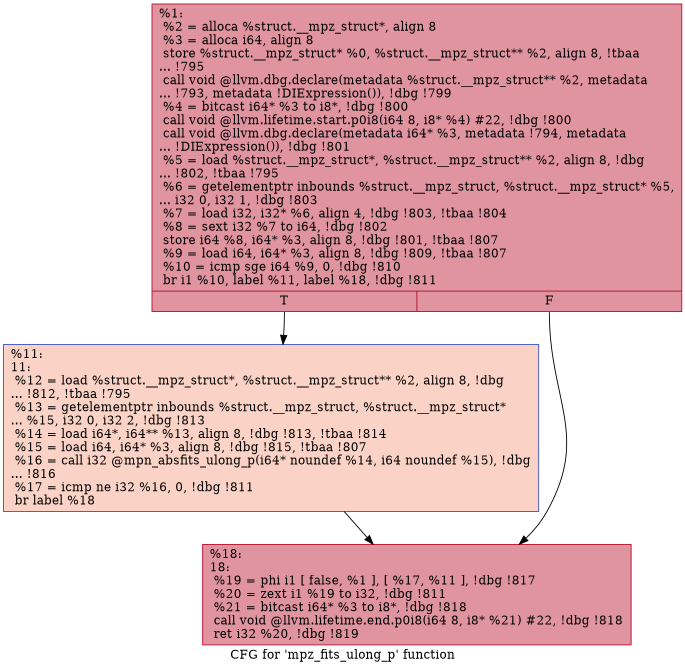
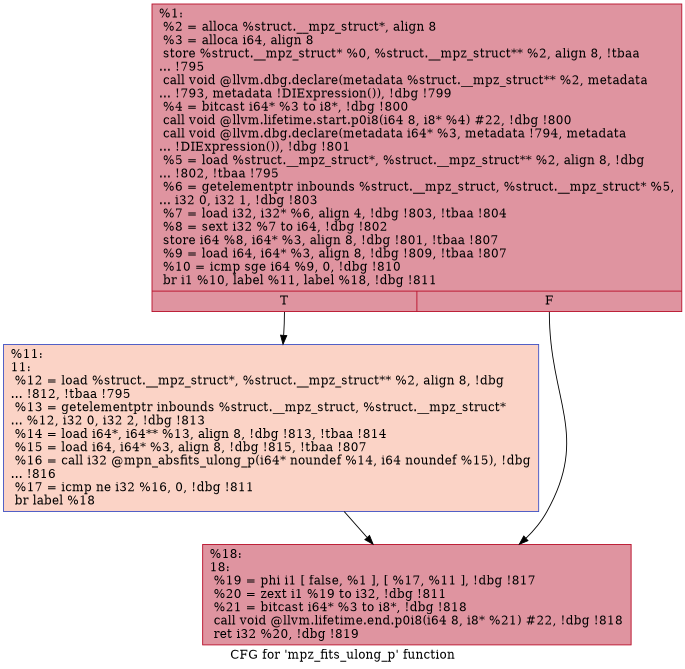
(108, 421) -> (108, 421)
